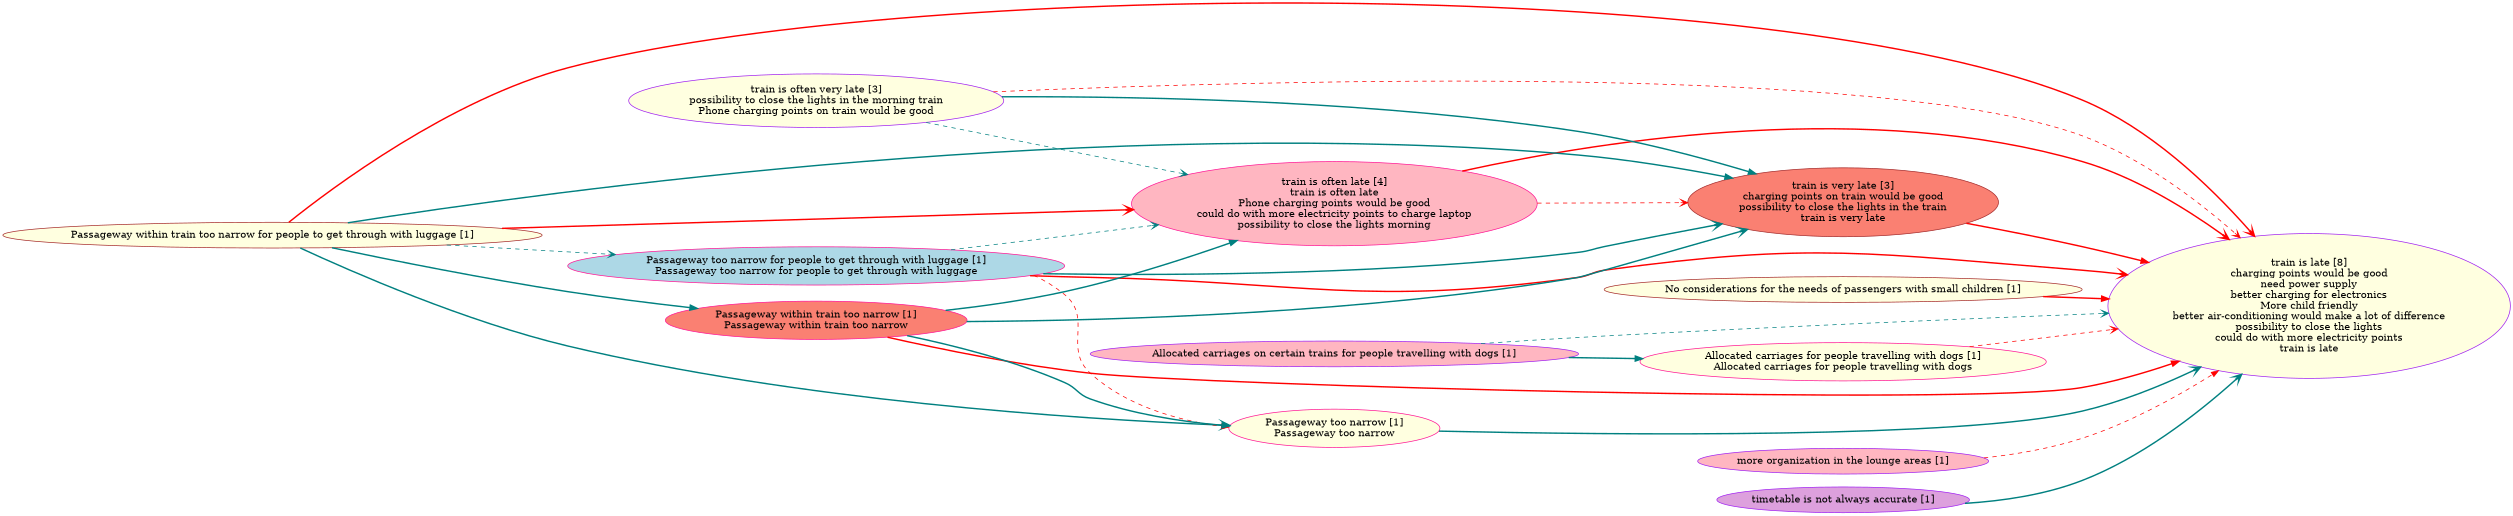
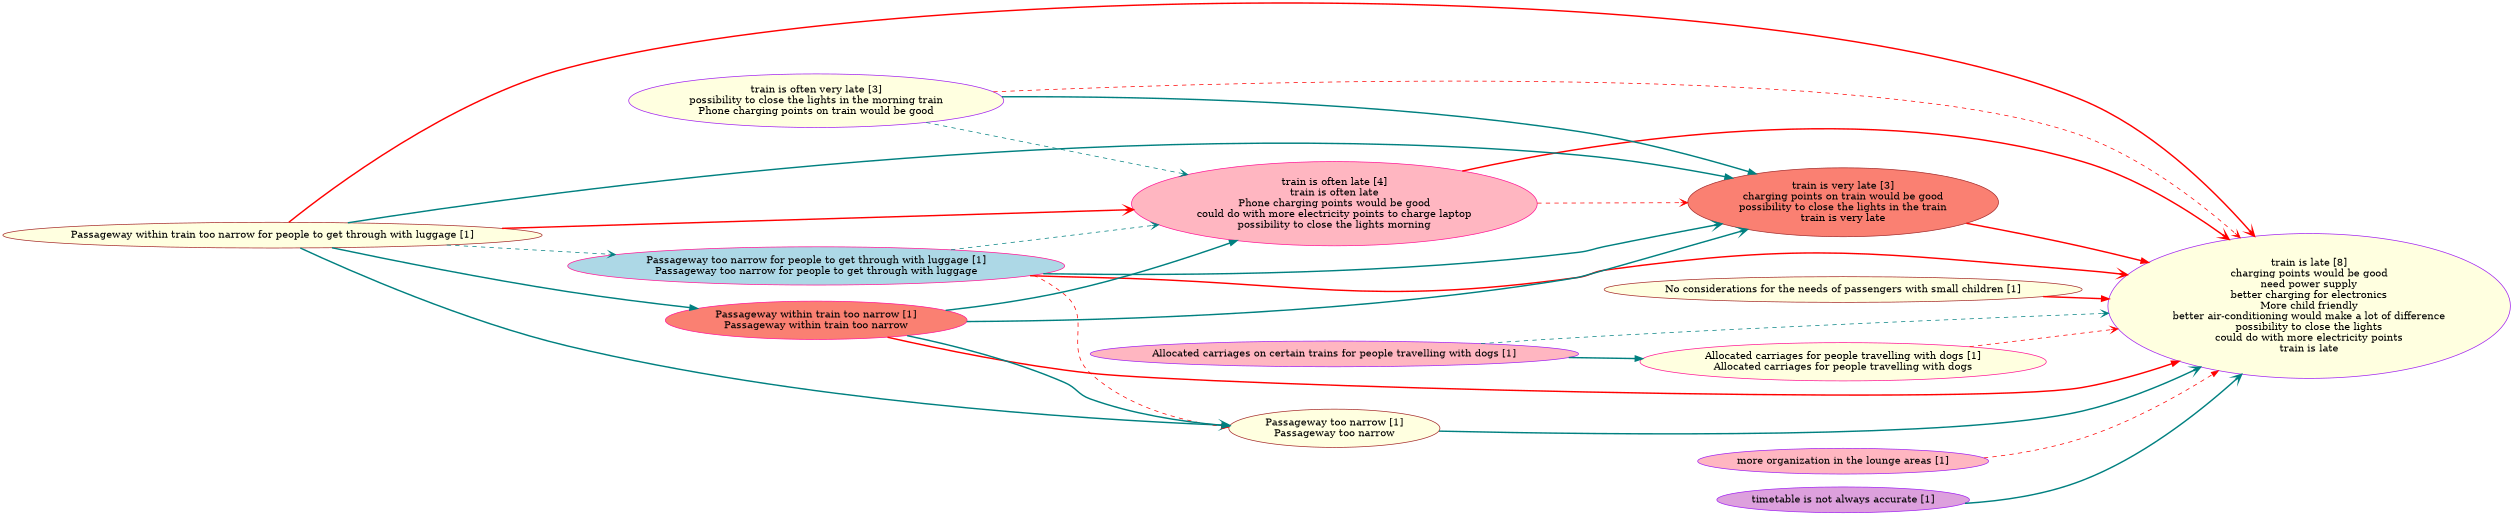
(1334, 428) -> (1334, 428)
